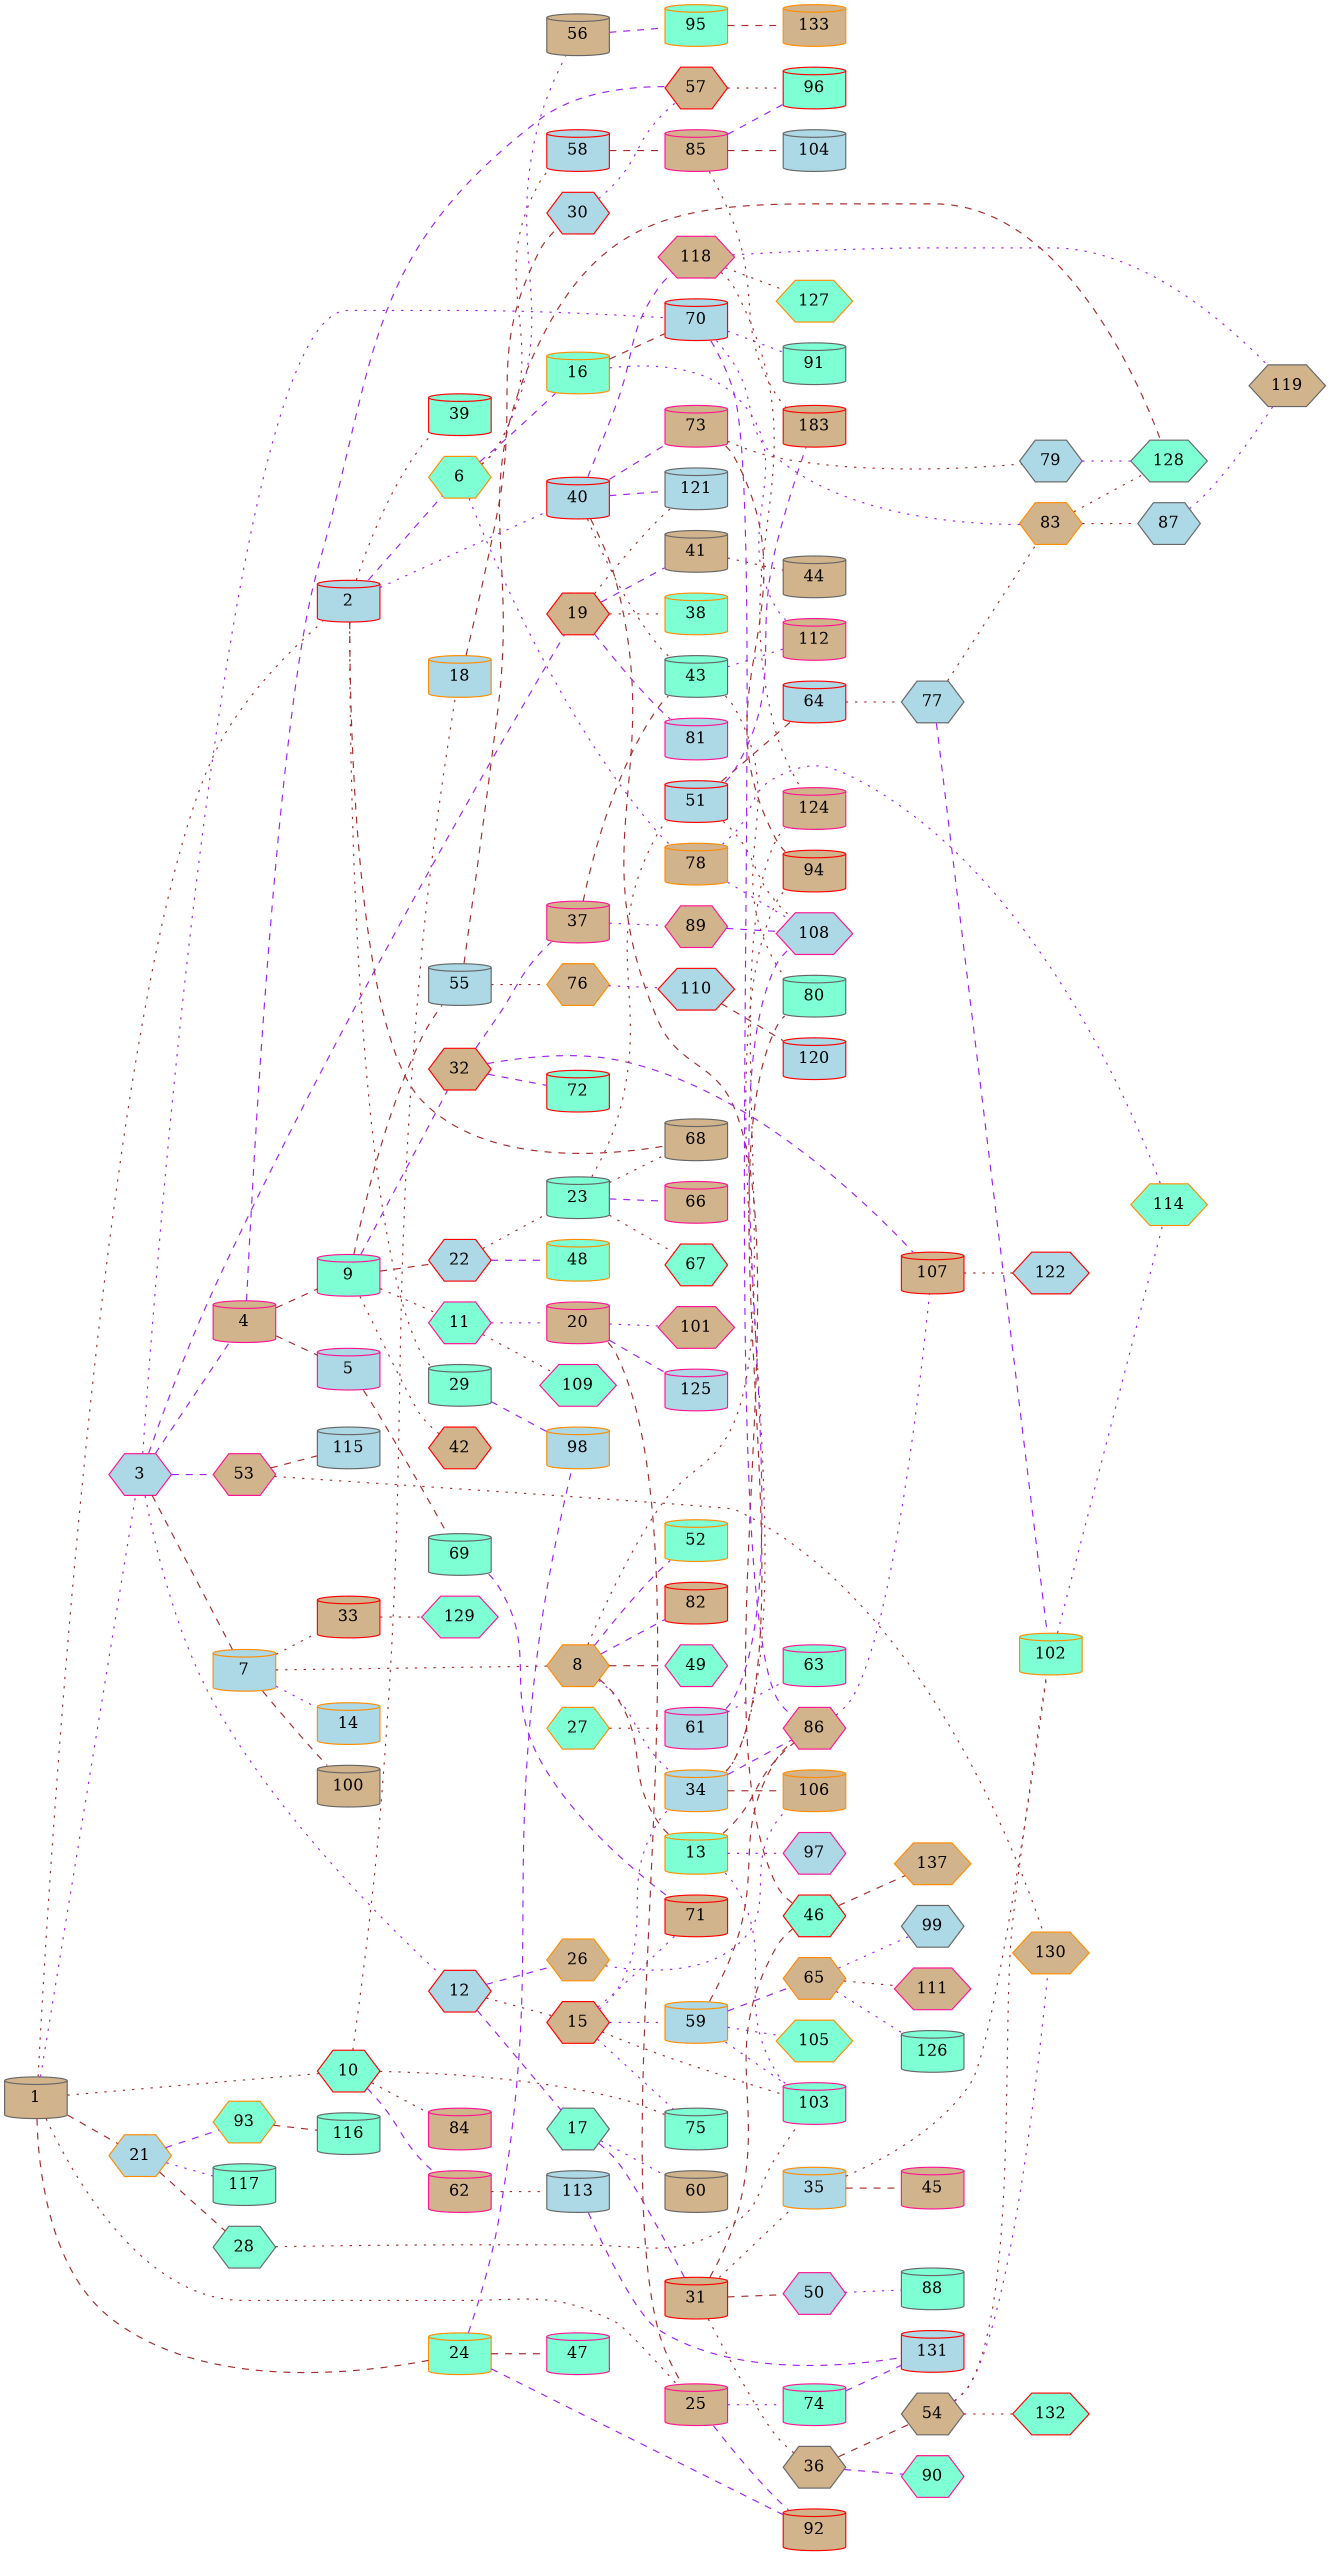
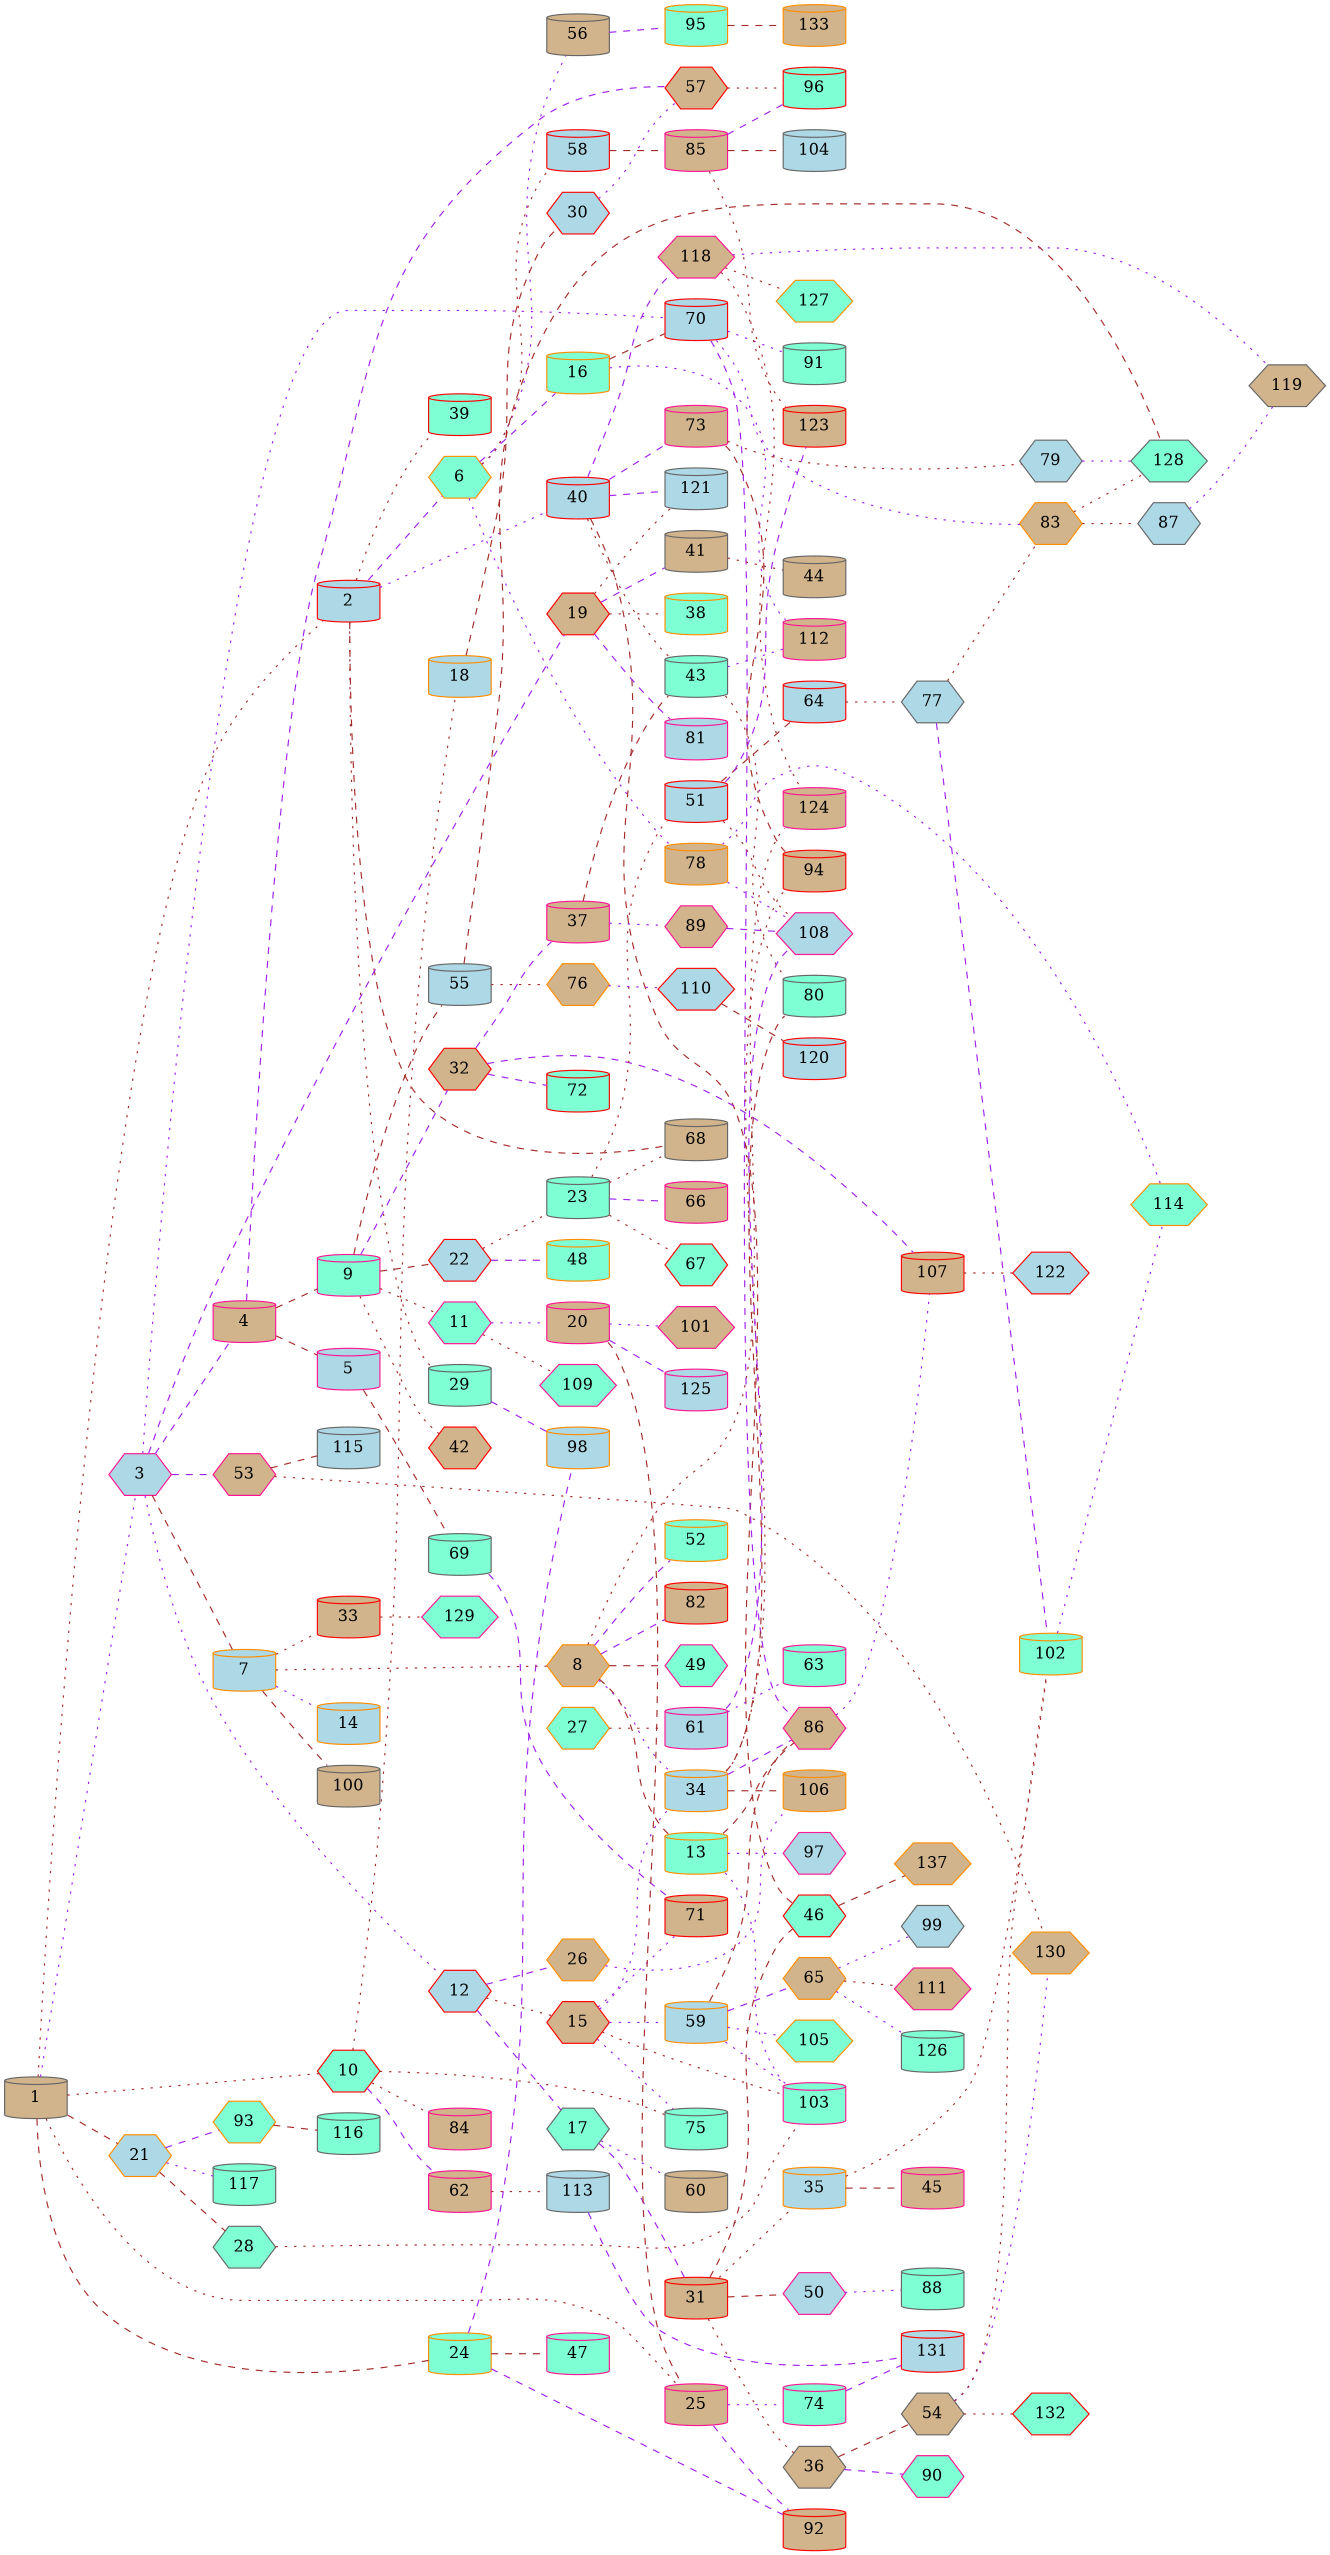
(814, 426) -> (814, 426)
